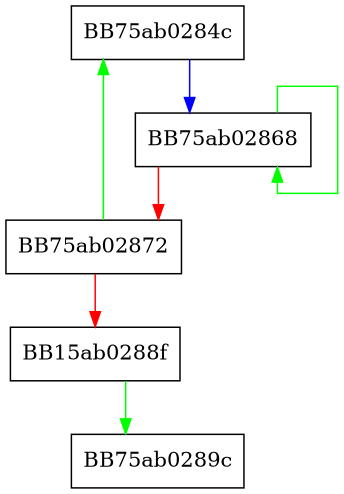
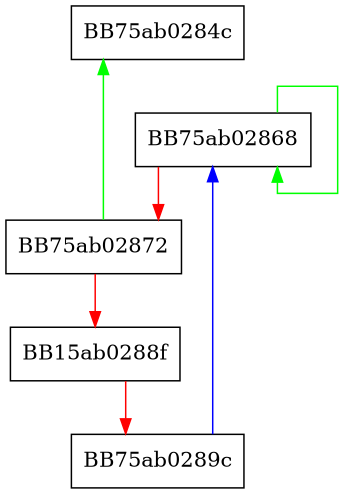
(190, 79) -> (213, 308)
(126, 400) -> (126, 400)
